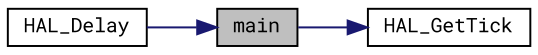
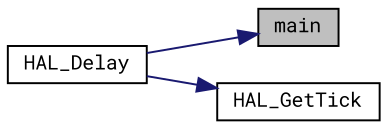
(323, 27) -> (172, 80)
